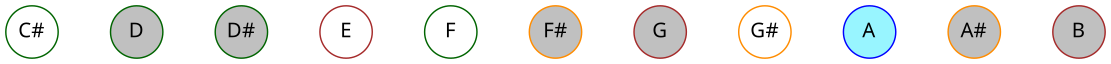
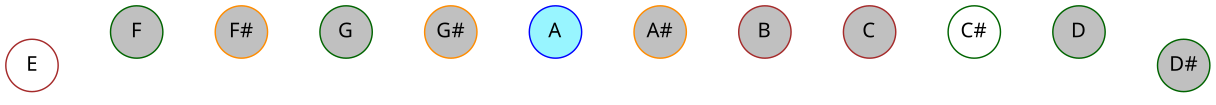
(451, 32) -> (137, 32)
(660, 32) -> (346, 32)
(765, 32) -> (451, 32)
none -> (870, 32)
